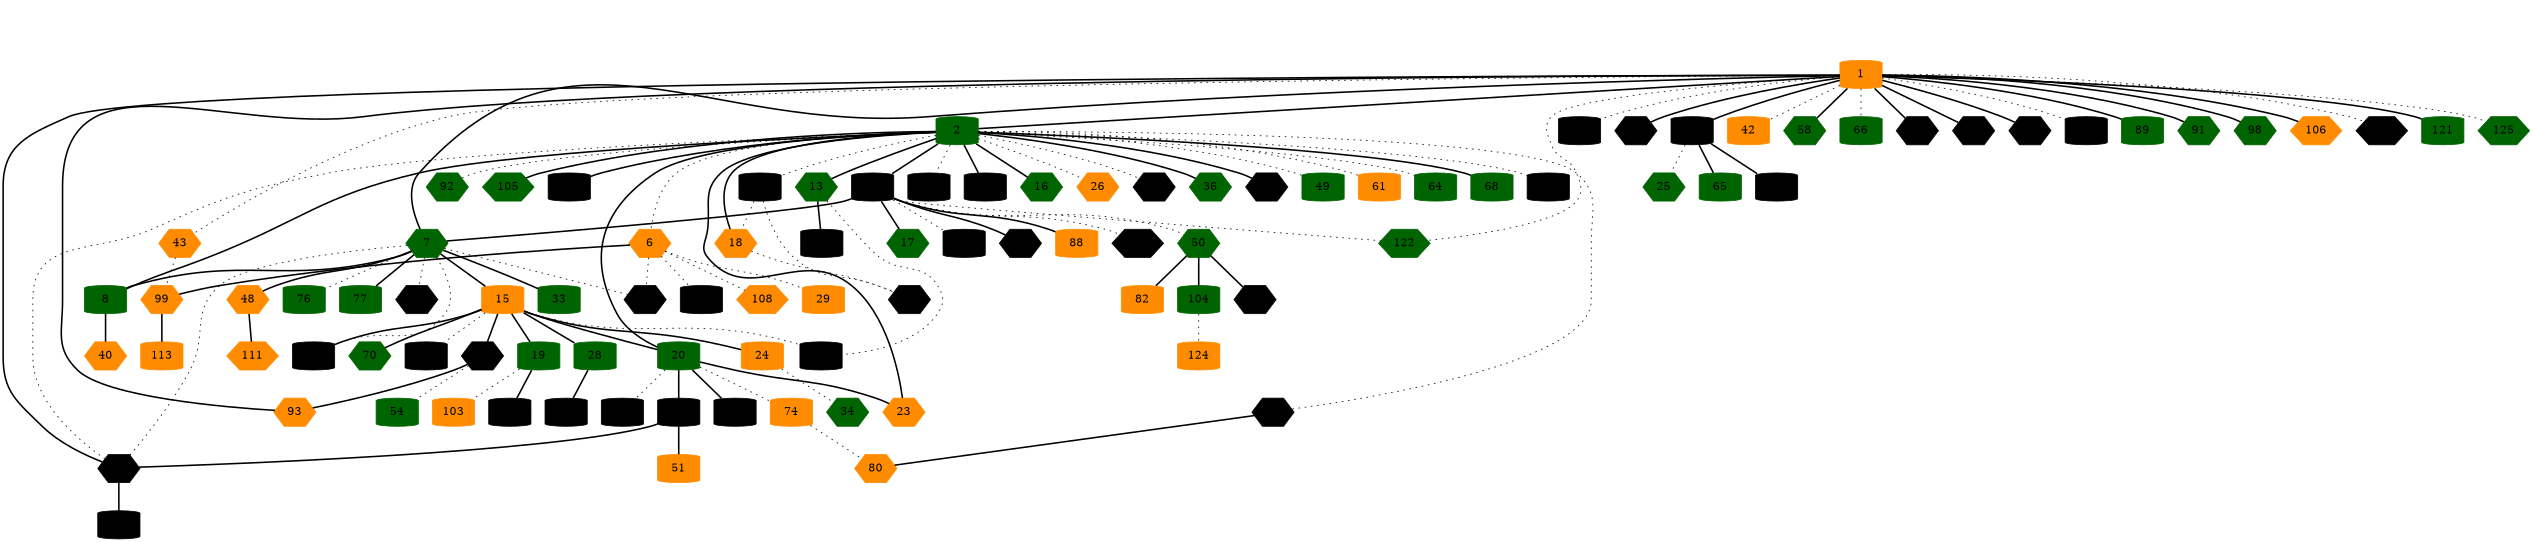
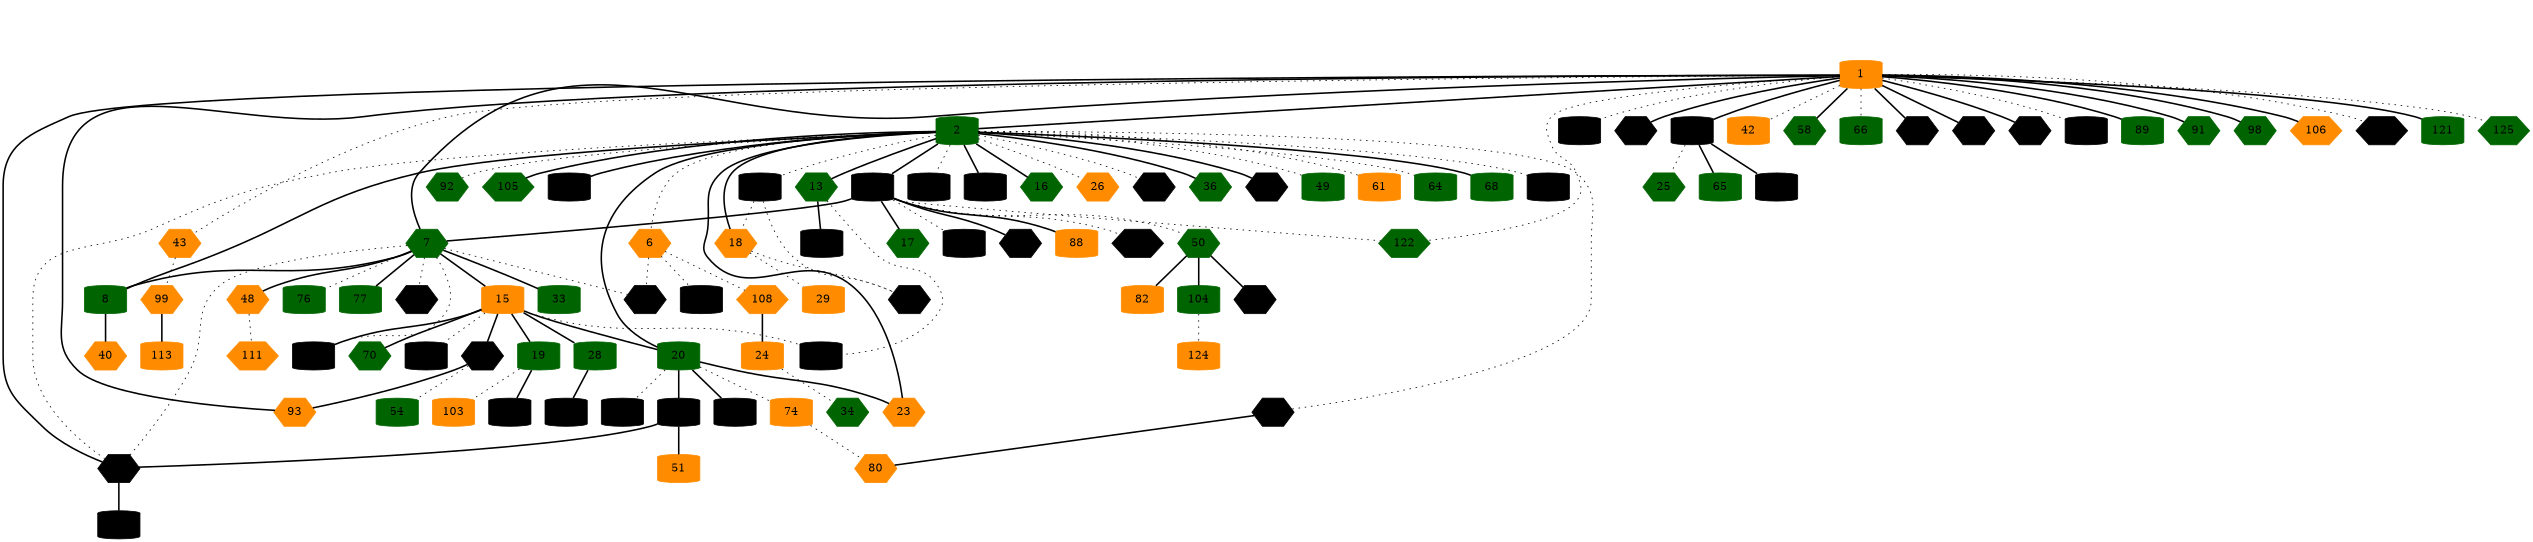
(415, 261) -> none
(737, 271) -> (777, 270)
(250, 328) -> (250, 328)
(649, 333) -> (762, 328)
